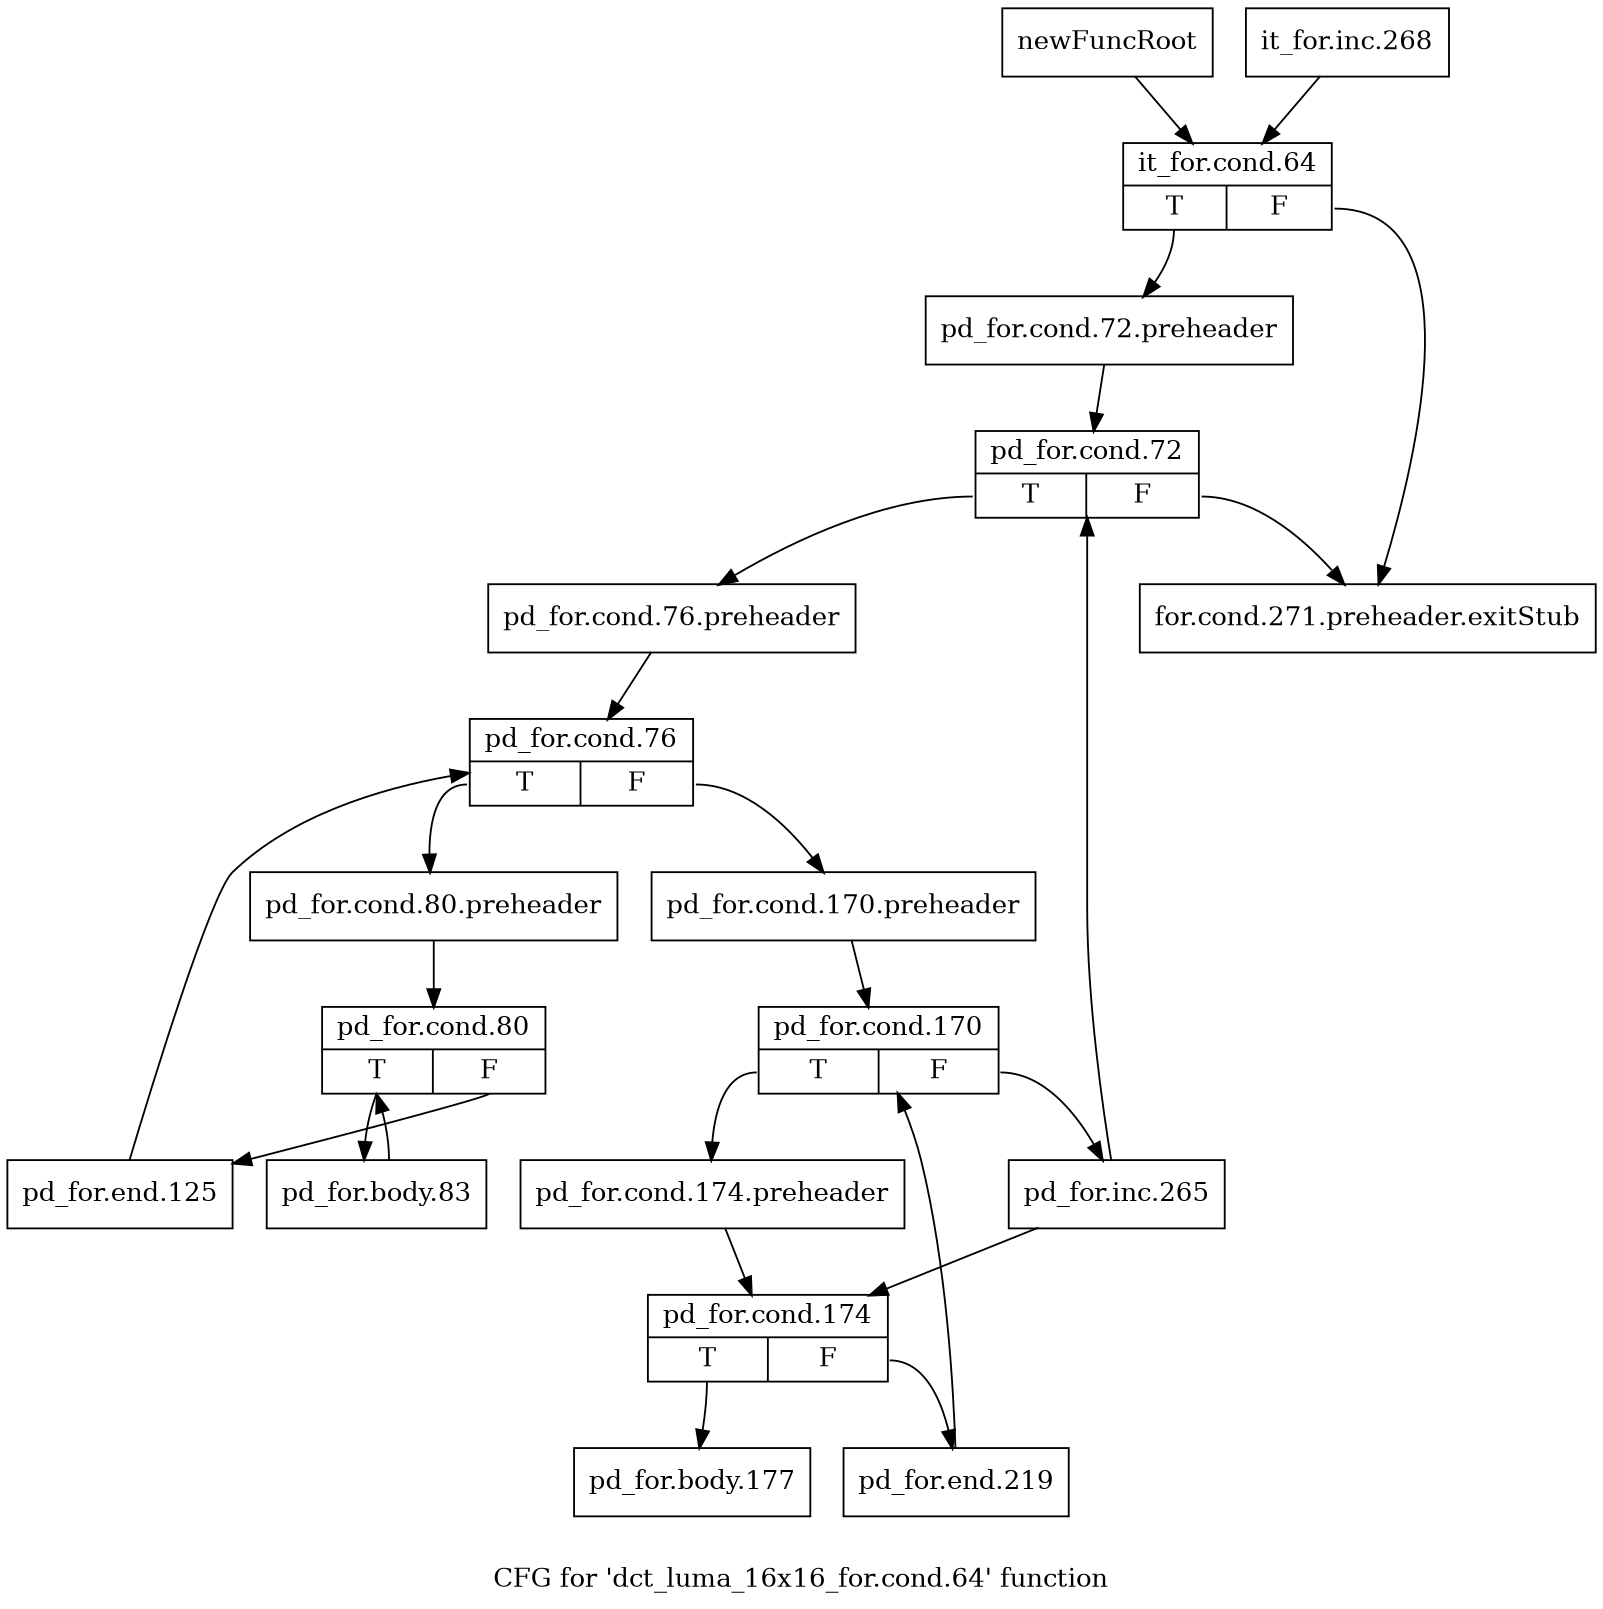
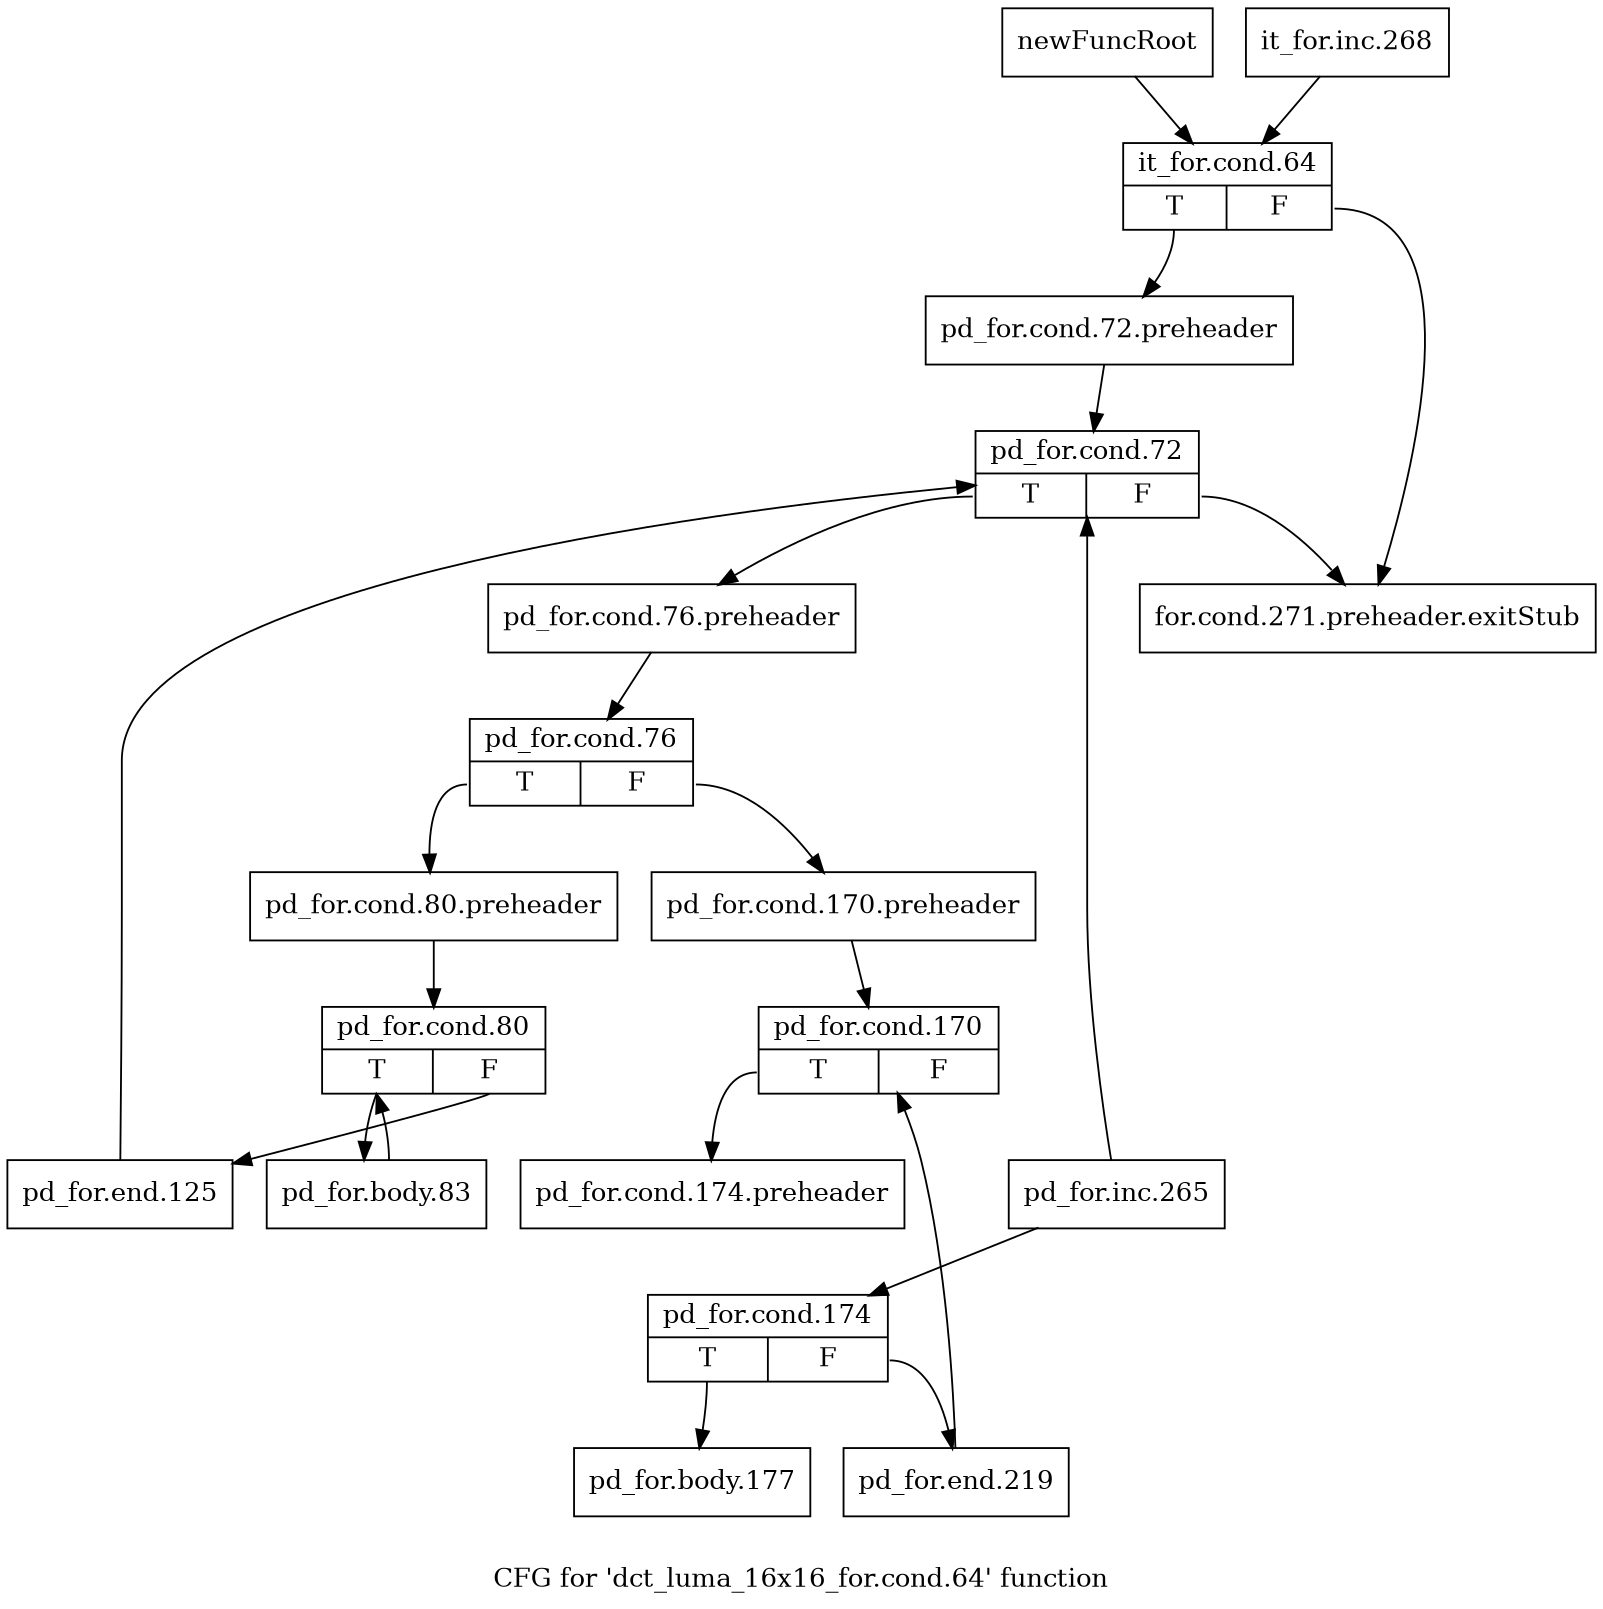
(217, 901) -> (312, 607)
(1056, 1096) -> none
(735, 1253) -> none
